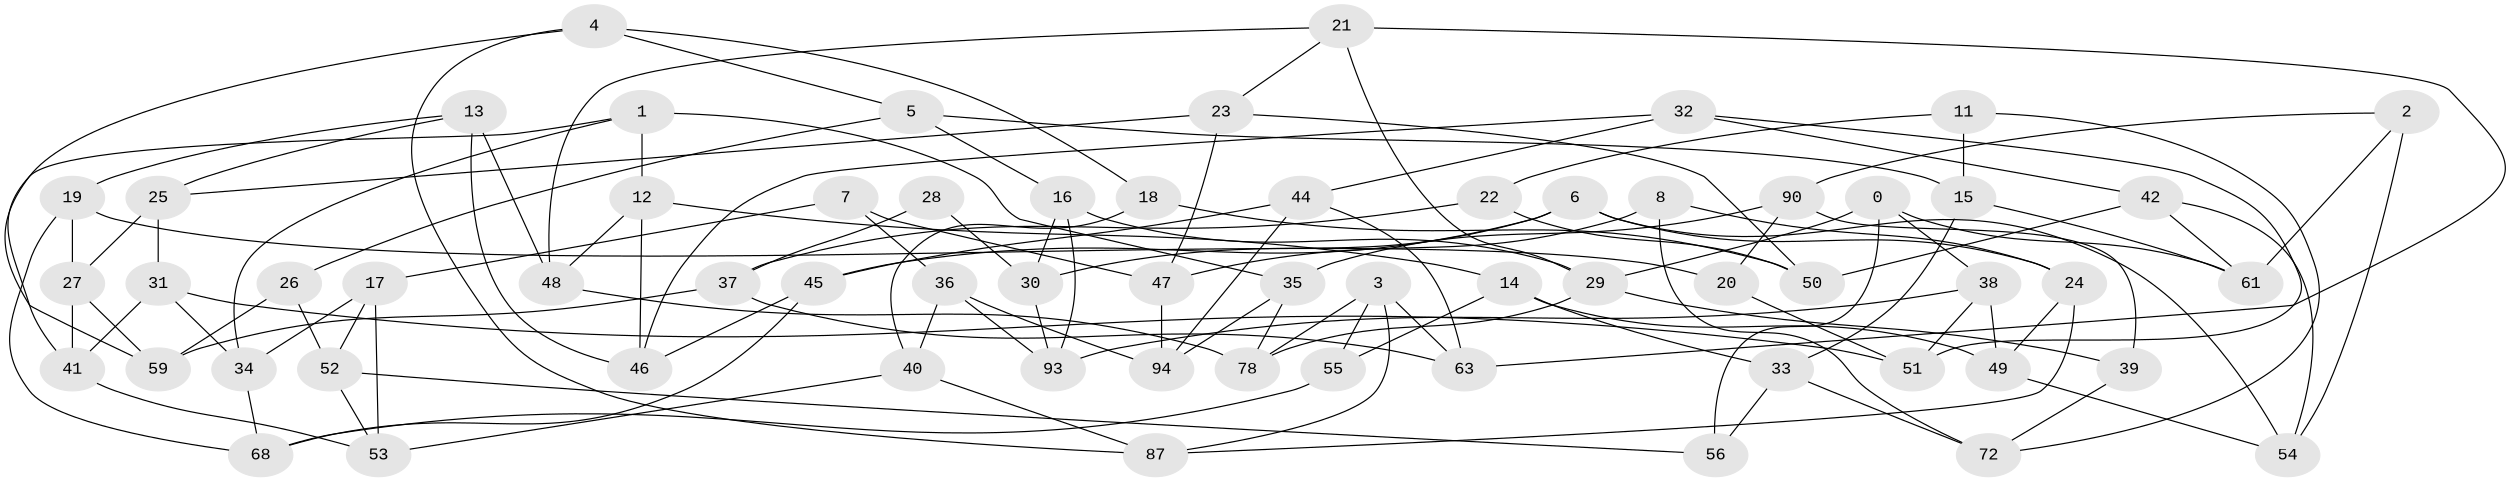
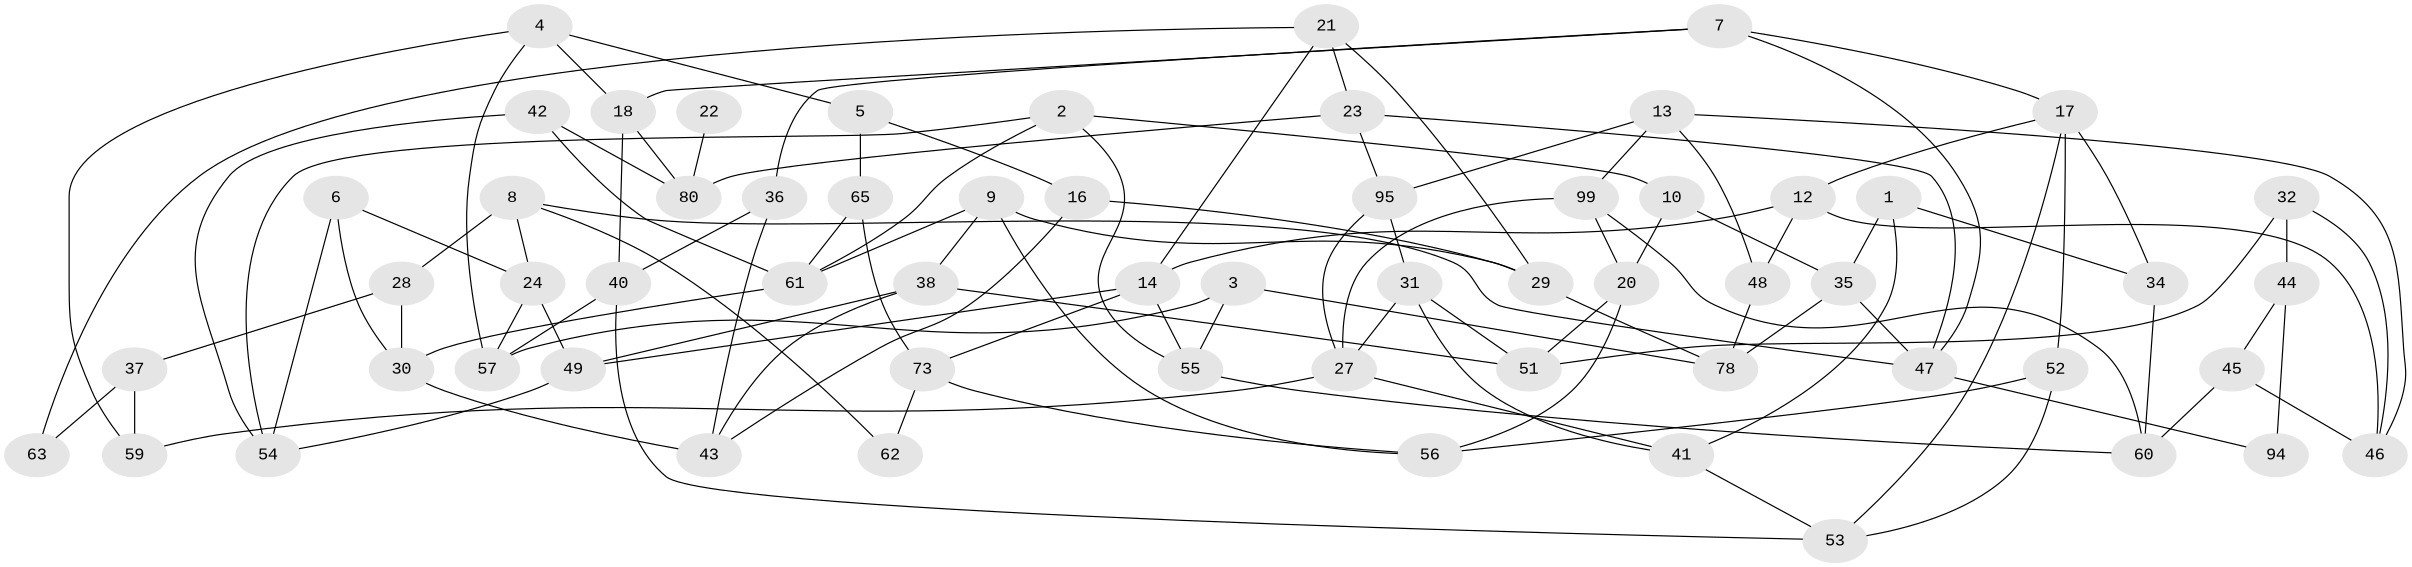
(860, 47) -> (1237, 155)
none -> (1167, 60)
(1964, 112) -> none
(642, 151) -> (1925, 150)
(1897, 151) -> none
(72, 198) -> (1586, 198)
(158, 198) -> (1385, 198)
(1792, 198) -> (1672, 198)
(1878, 198) -> (991, 198)
(1964, 198) -> (860, 198)
(1210, 227) -> none
(1047, 240) -> (594, 317)
none -> (457, 241)
none -> (1107, 250)
(1198, 251) -> none
(1430, 273) -> none
(289, 284) -> none
(1812, 284) -> (689, 198)
(201, 326) -> (1377, 327)
(1227, 327) -> (1885, 328)
(1429, 334) -> none
(1092, 345) -> none
(1053, 369) -> (709, 455)
(1781, 369) -> (922, 369)
(2129, 369) -> none
none -> (1562, 399)
(261, 455) -> (2144, 455)
(1156, 455) -> (487, 369)
(1989, 455) -> (890, 455)
